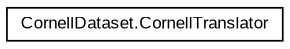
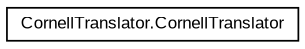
(145, 24) -> (153, 24)
